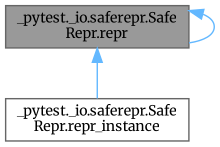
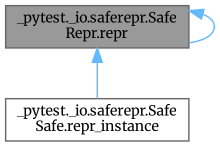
(97, 120) -> (97, 120)
